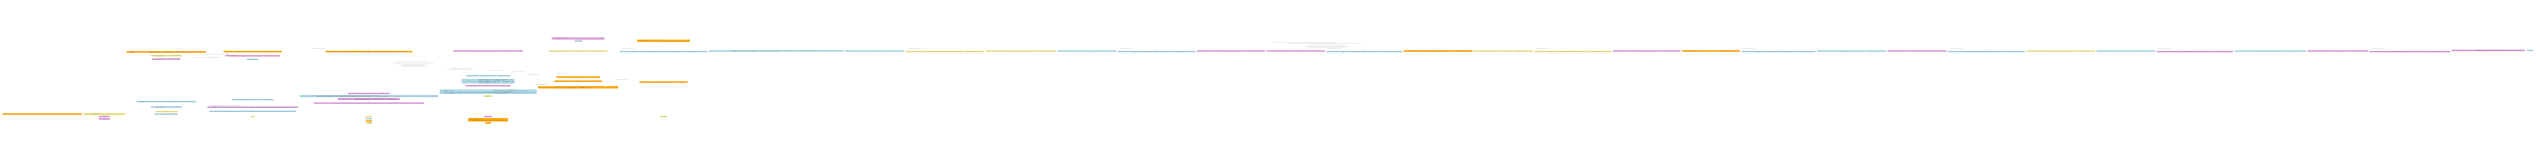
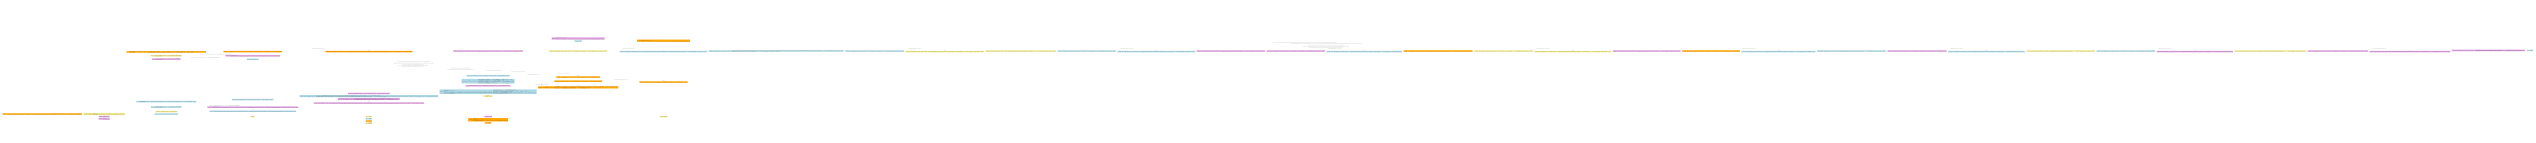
(2270, 51) -> (2270, 51)
